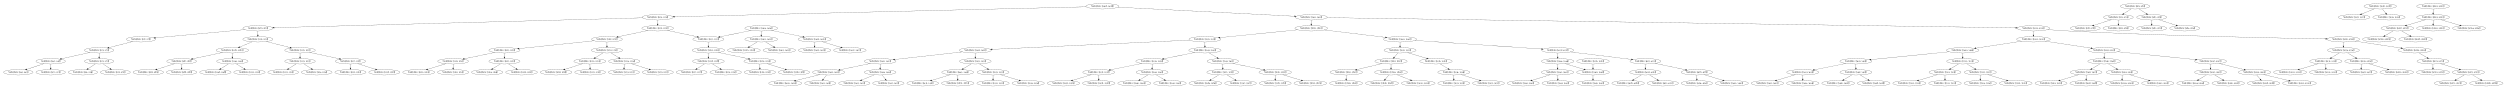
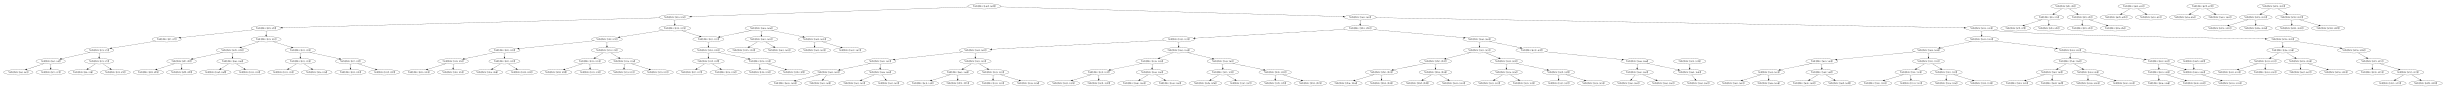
(2416, 23) -> (2282, 11)
(1645, 61) -> none
none -> (1532, 67)
(2259, 77) -> (2194, 66)
none -> (1346, 83)
